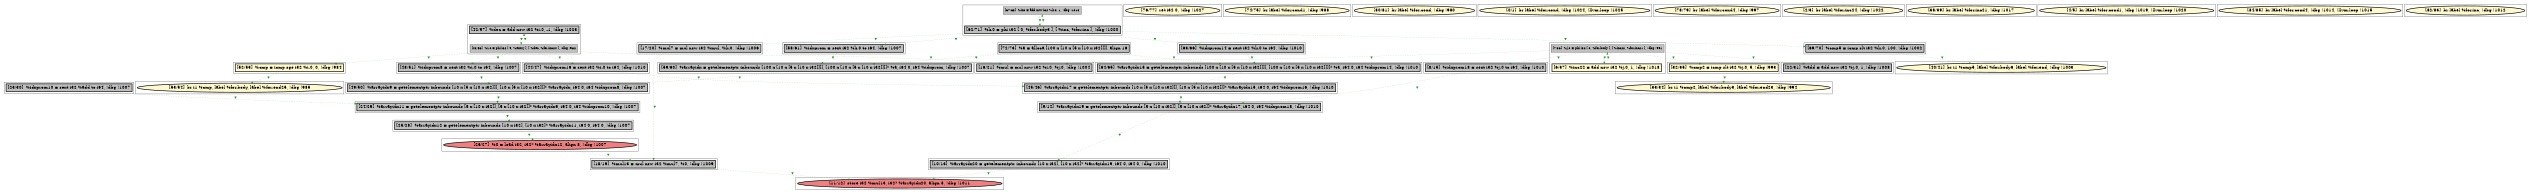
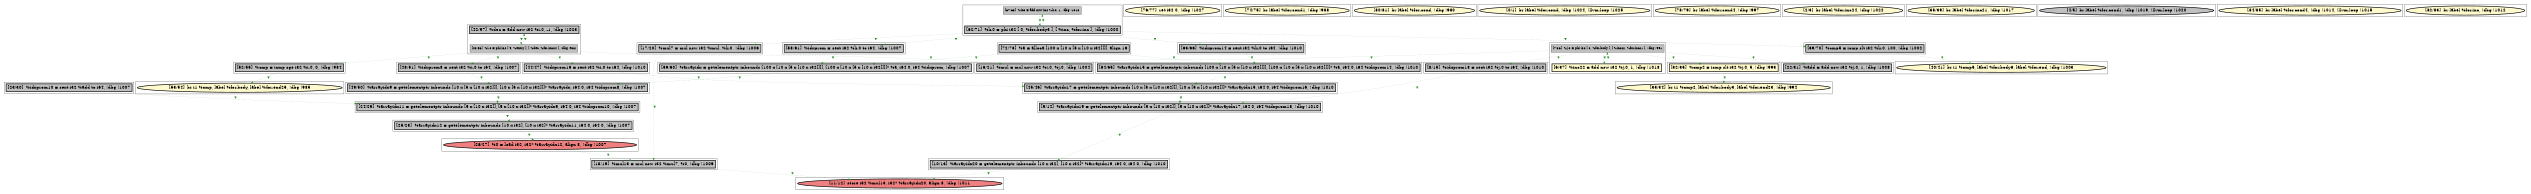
(2127, 11) -> (2127, 11)
(289, 68) -> (289, 68)
